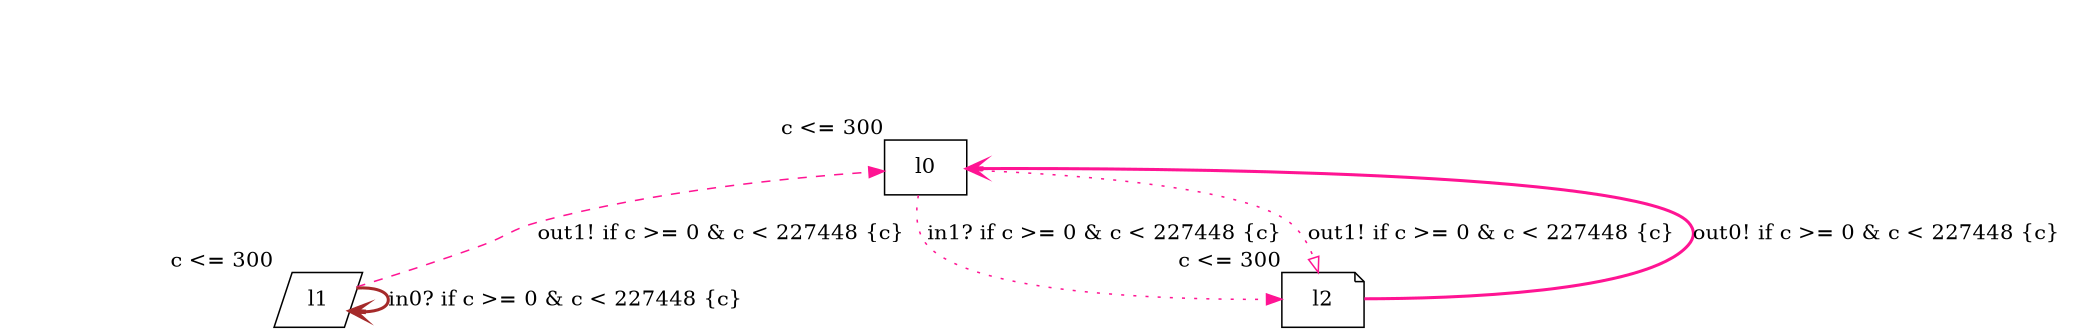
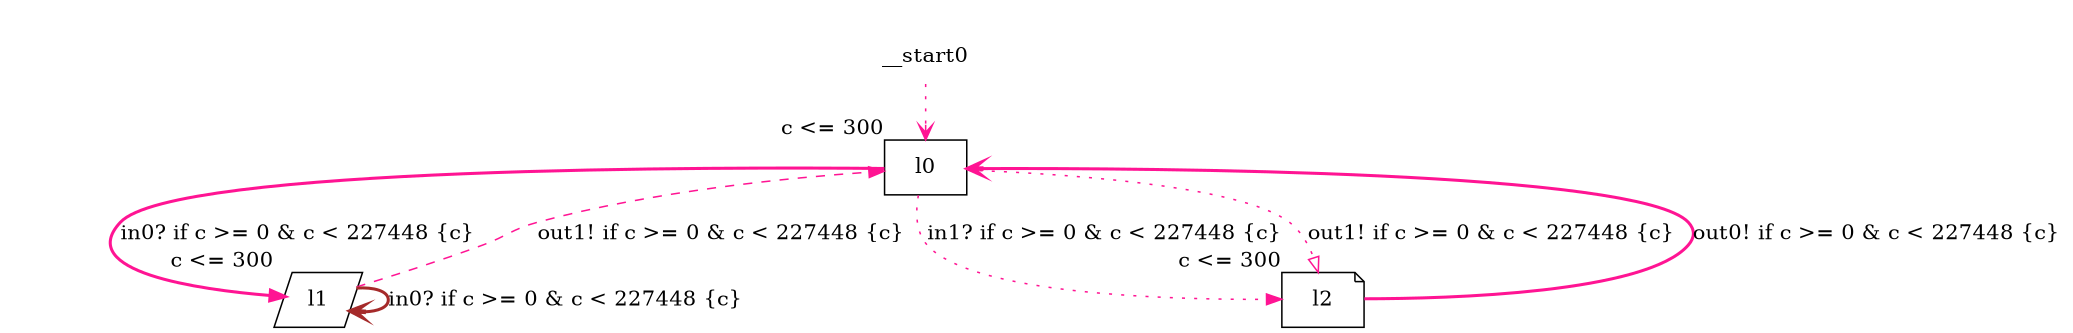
none -> (926, 56)
none -> (400, 177)
